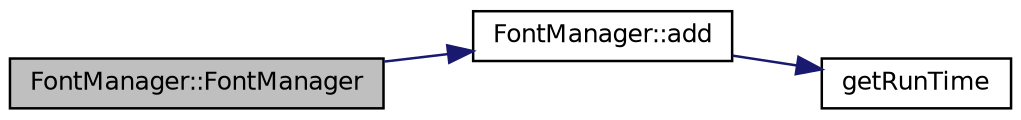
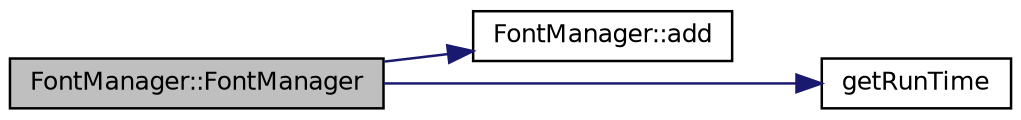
(765, 61) -> (590, 83)
